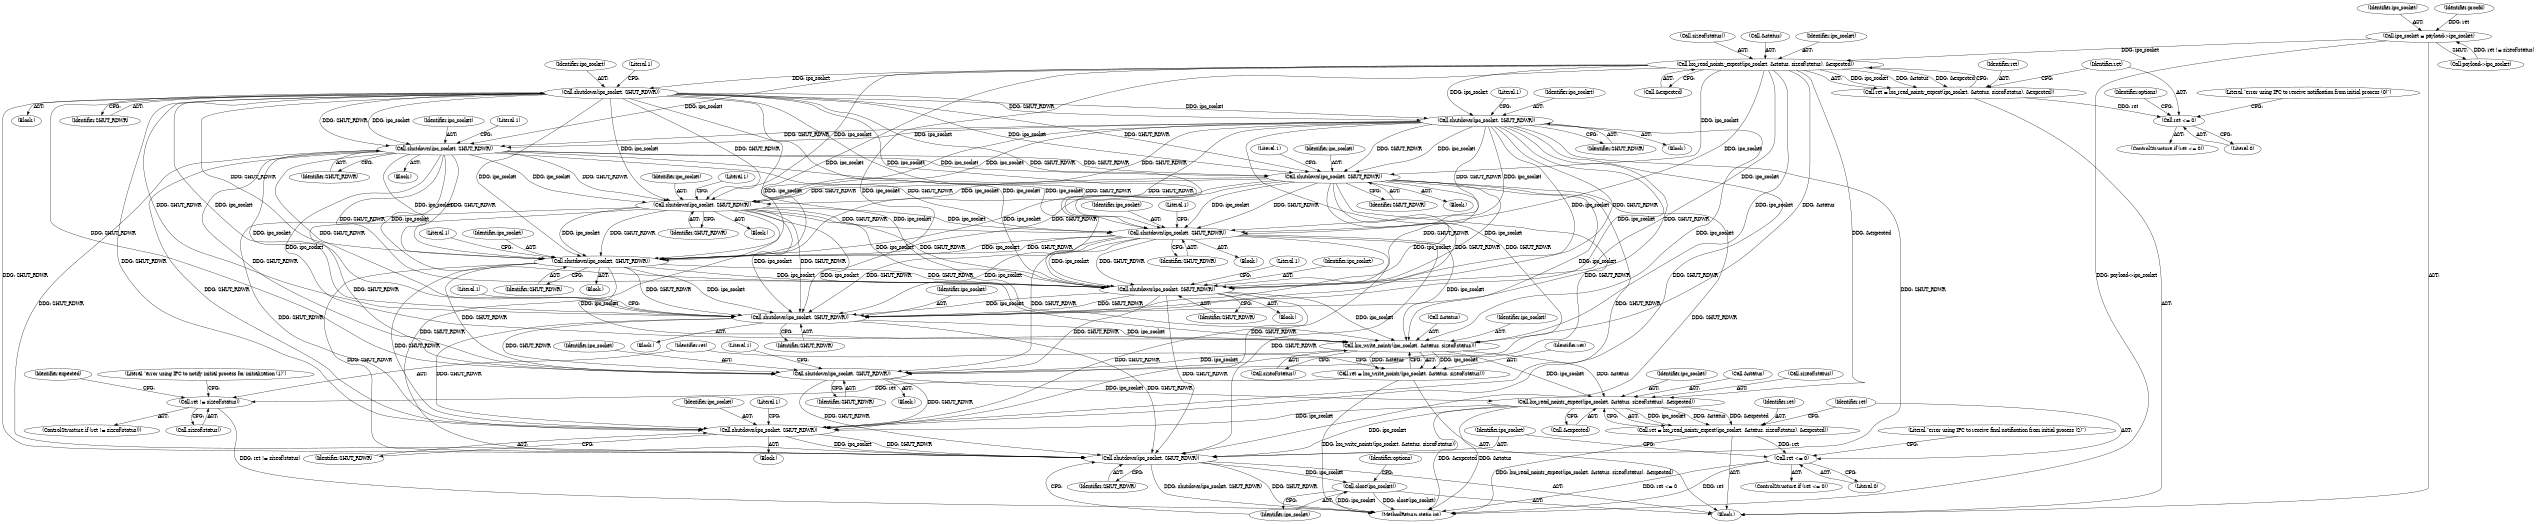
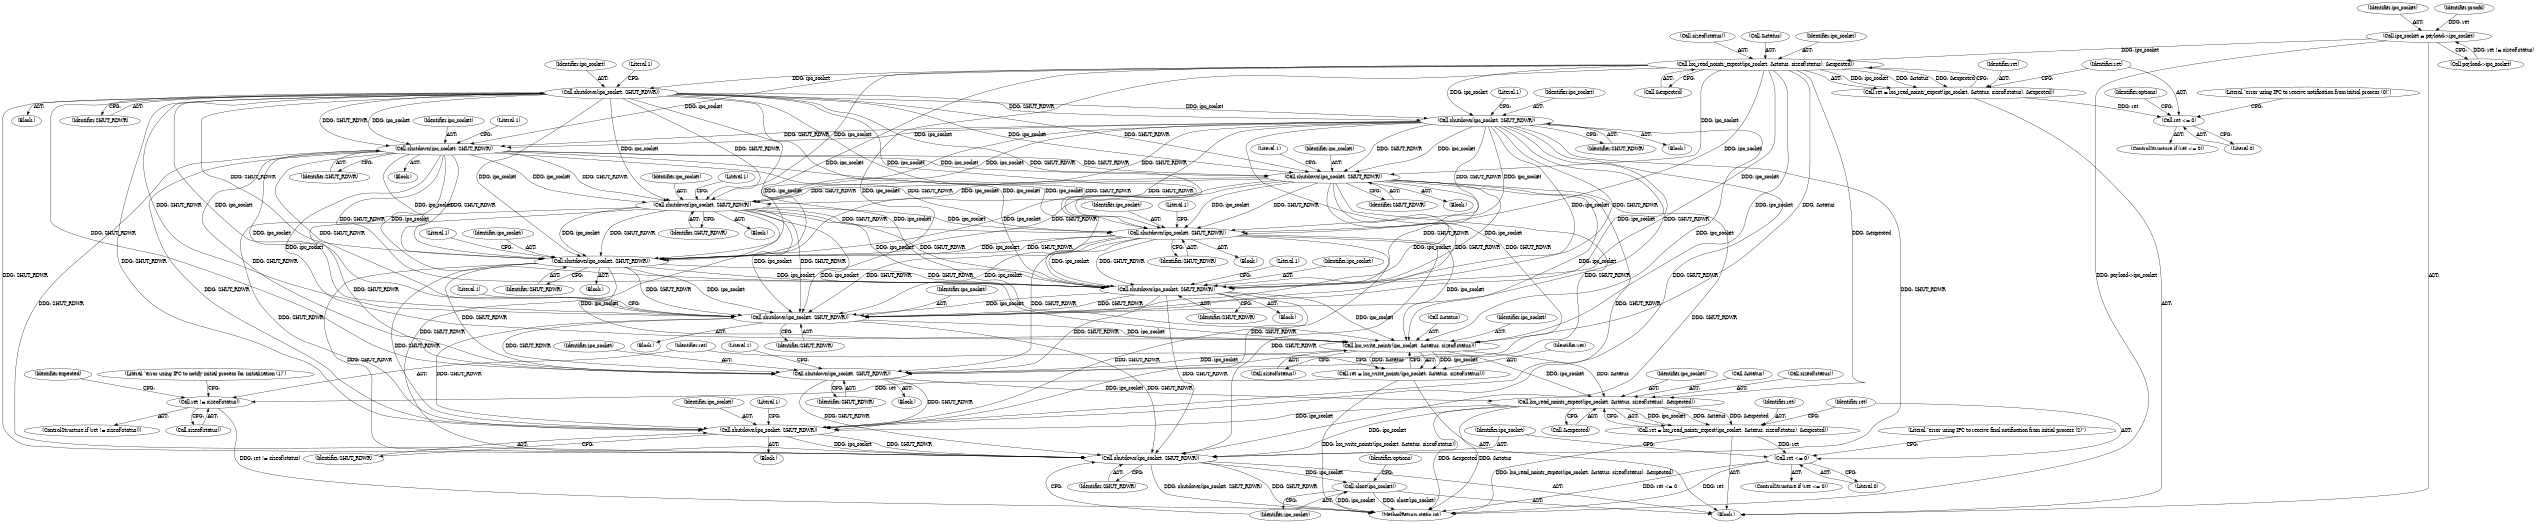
(2461, 51) -> (2462, 51)
